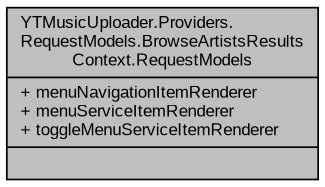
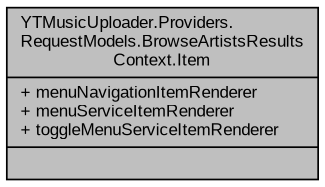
(162, 60) -> (162, 60)
